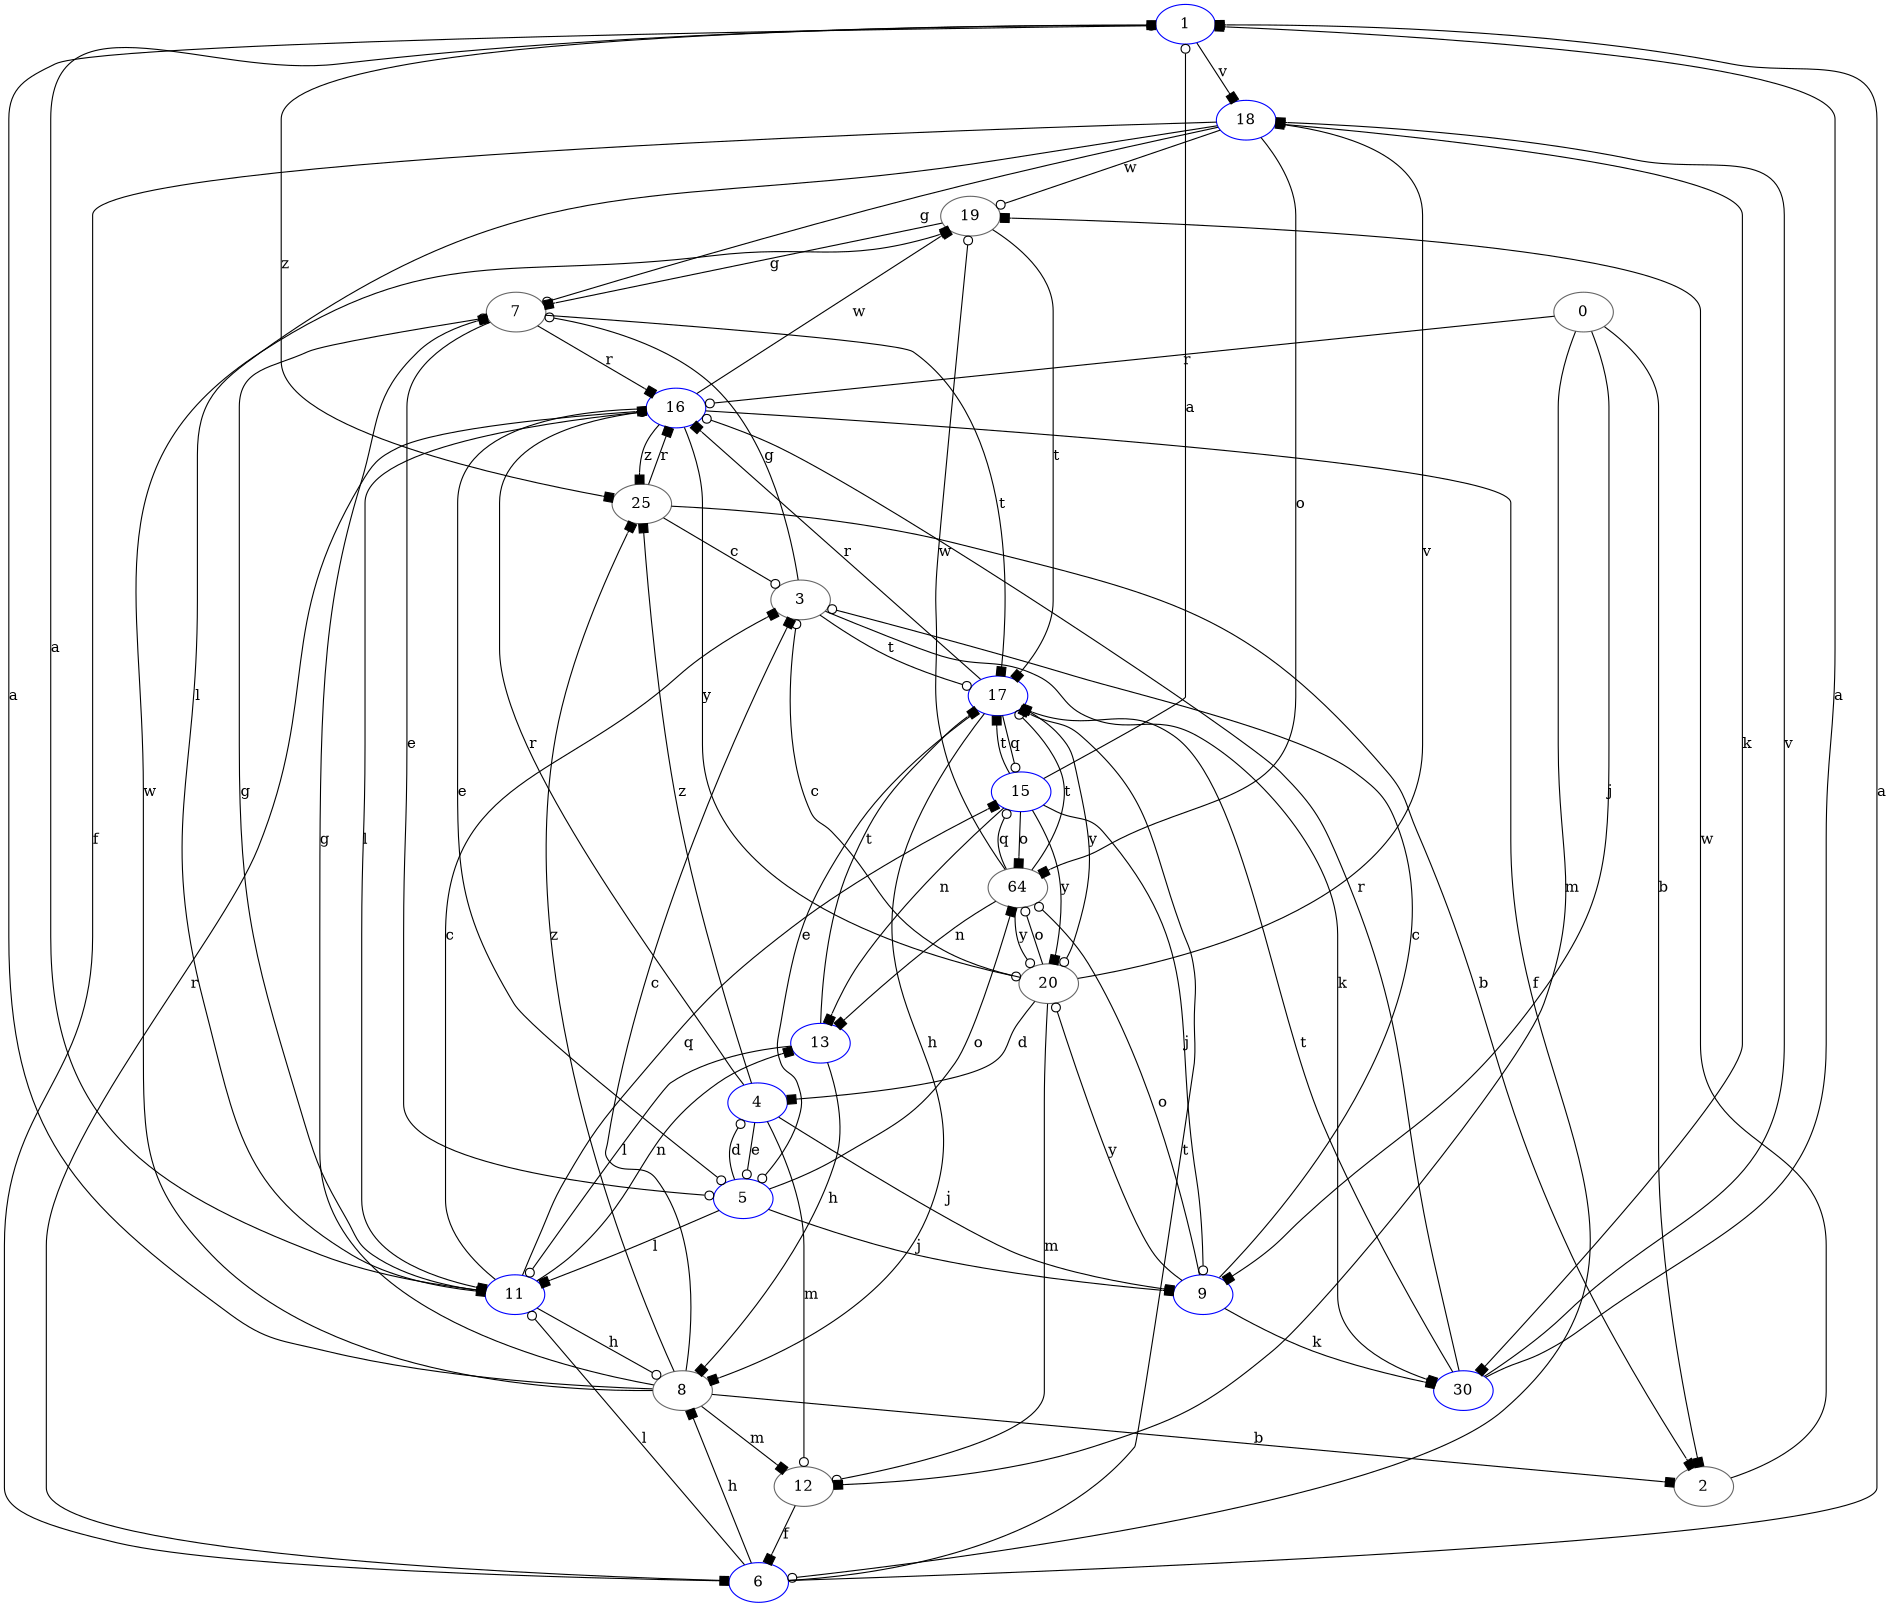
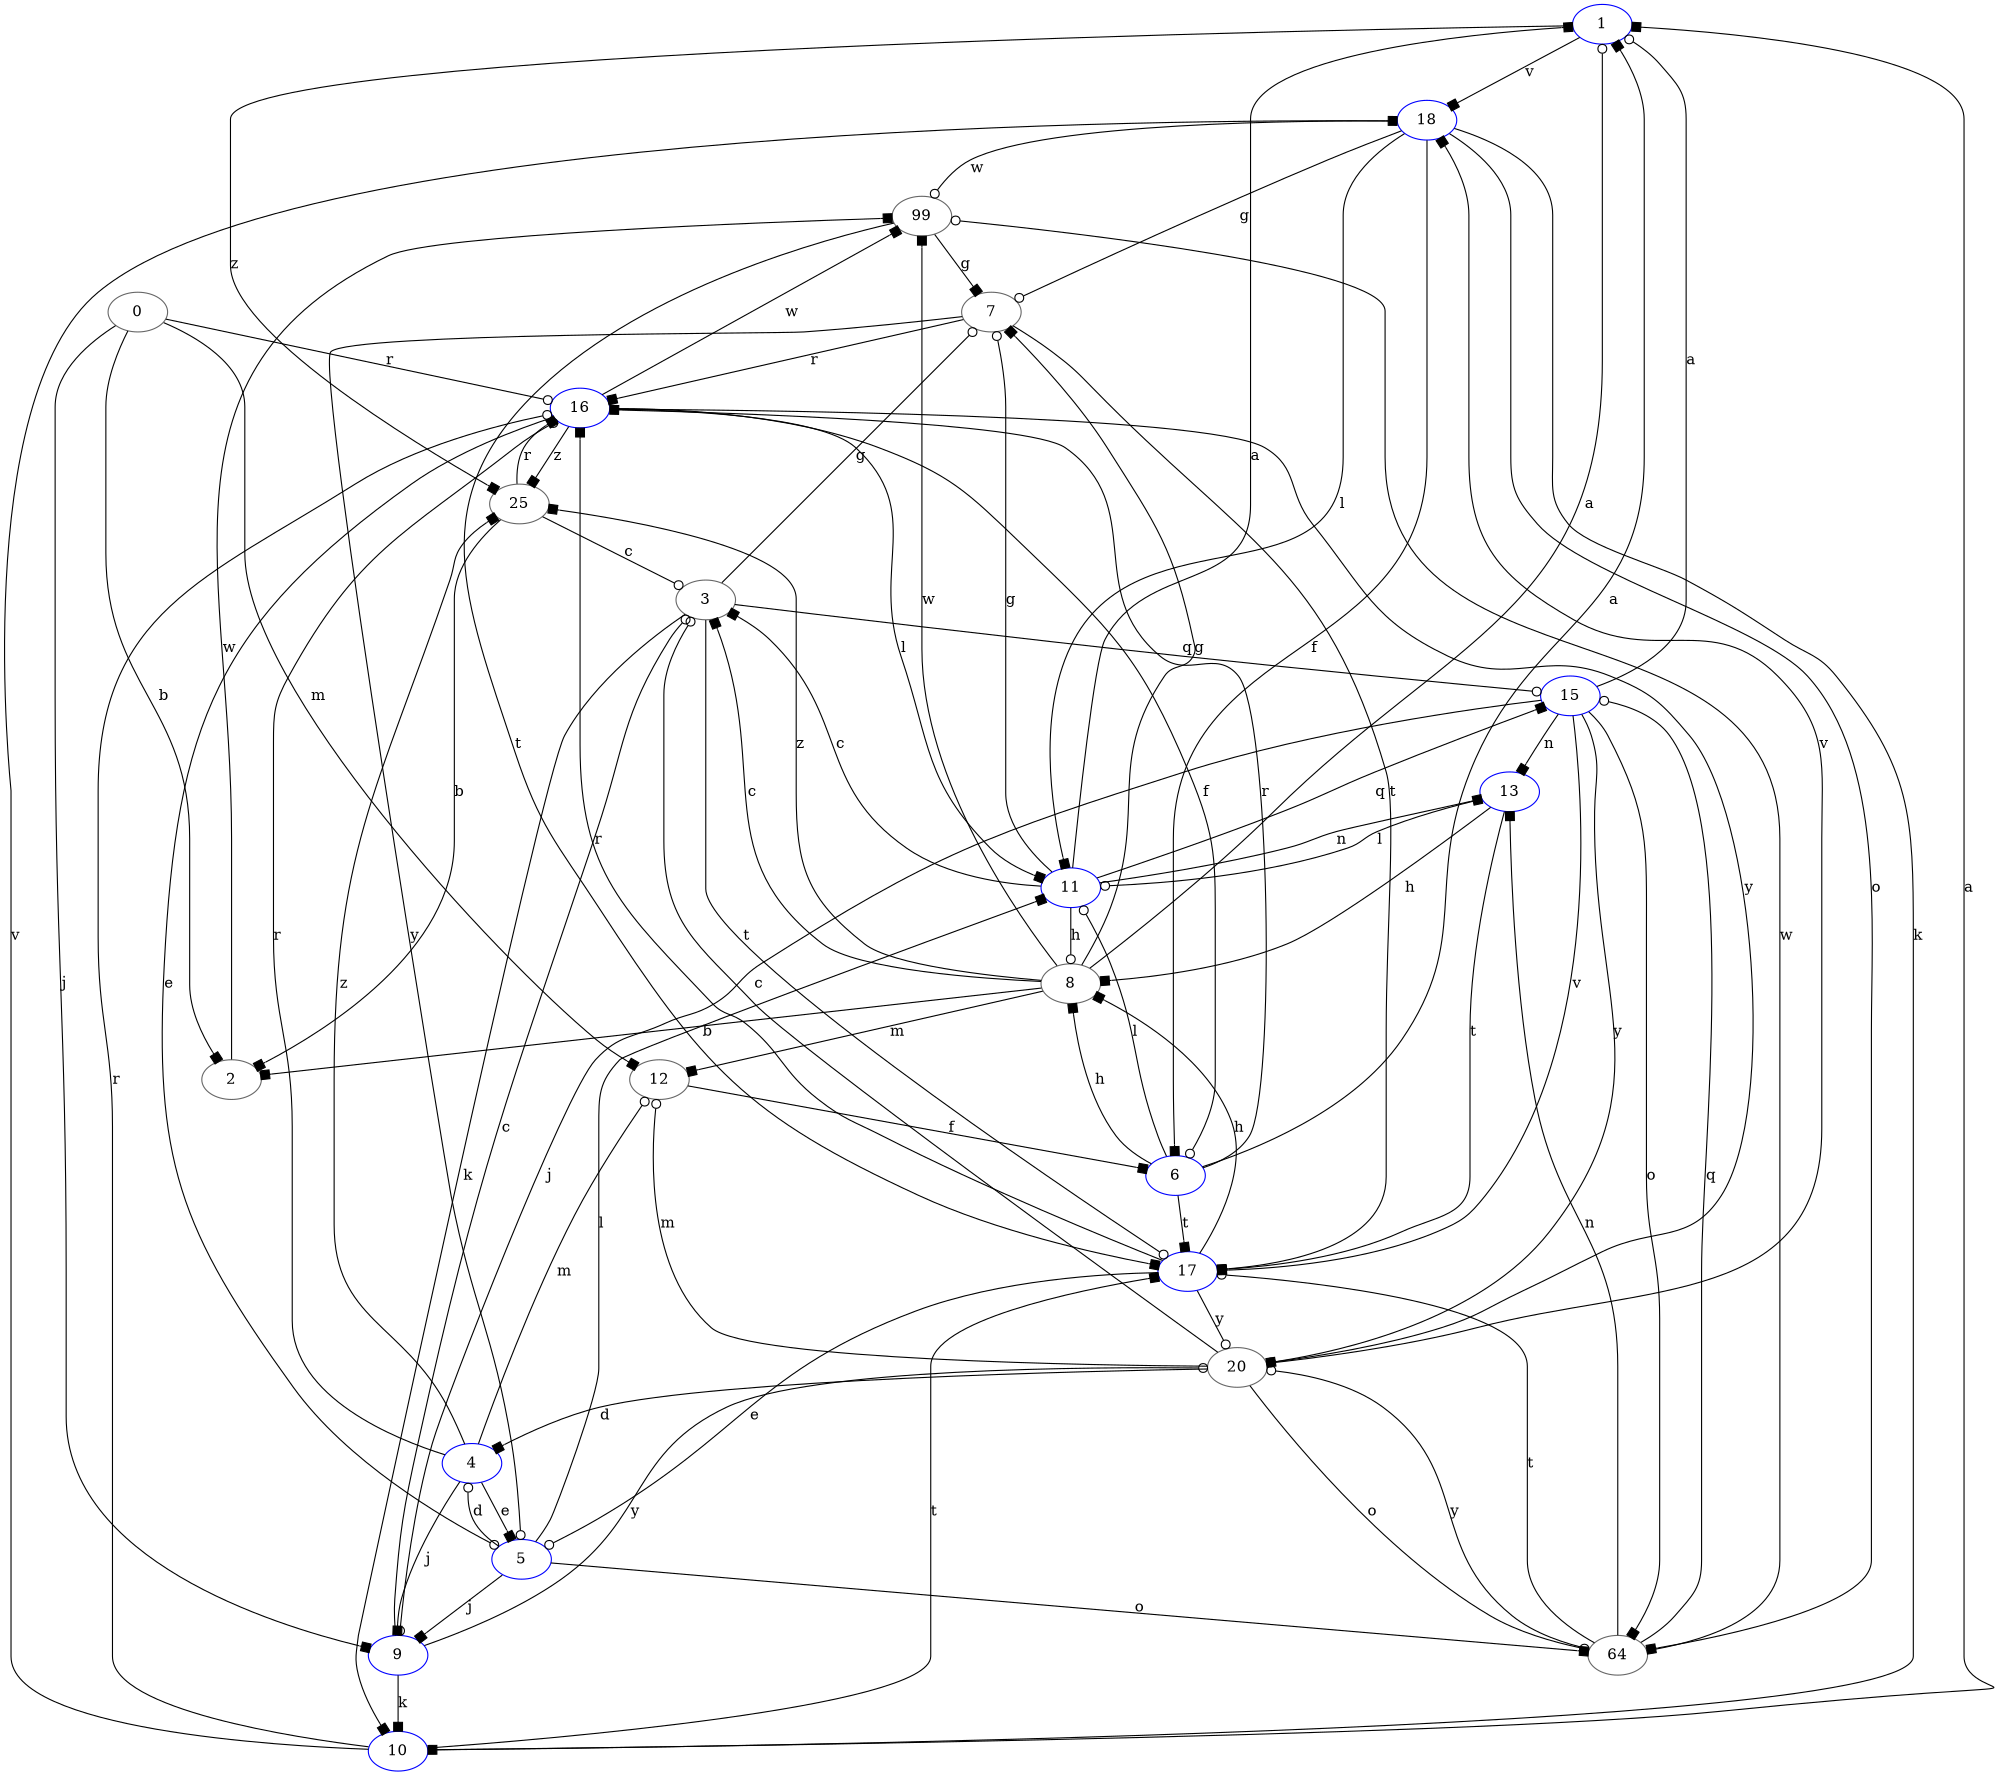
(970, 216) -> (922, 216)
(1008, 739) -> (1133, 651)
(412, 744) -> (415, 936)
(1004, 744) -> (1578, 984)
(1144, 1082) -> none
(751, 1146) -> (494, 1506)
(1463, 1391) -> (398, 1751)
